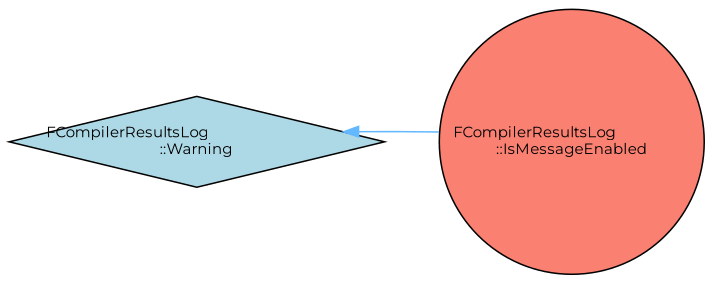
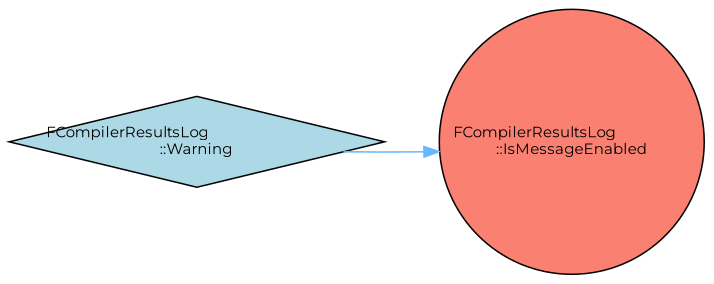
(399, 132) -> (384, 152)
